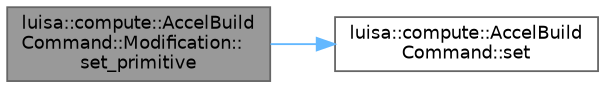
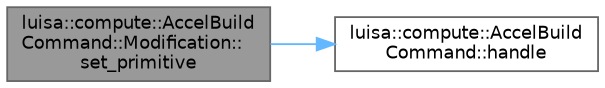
(467, 44) -> (467, 44)
